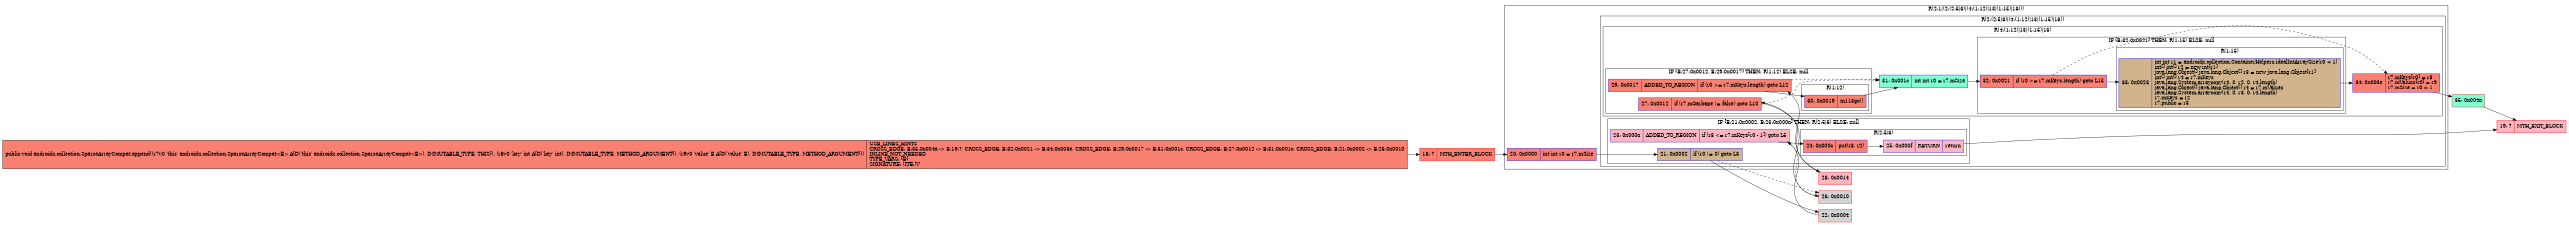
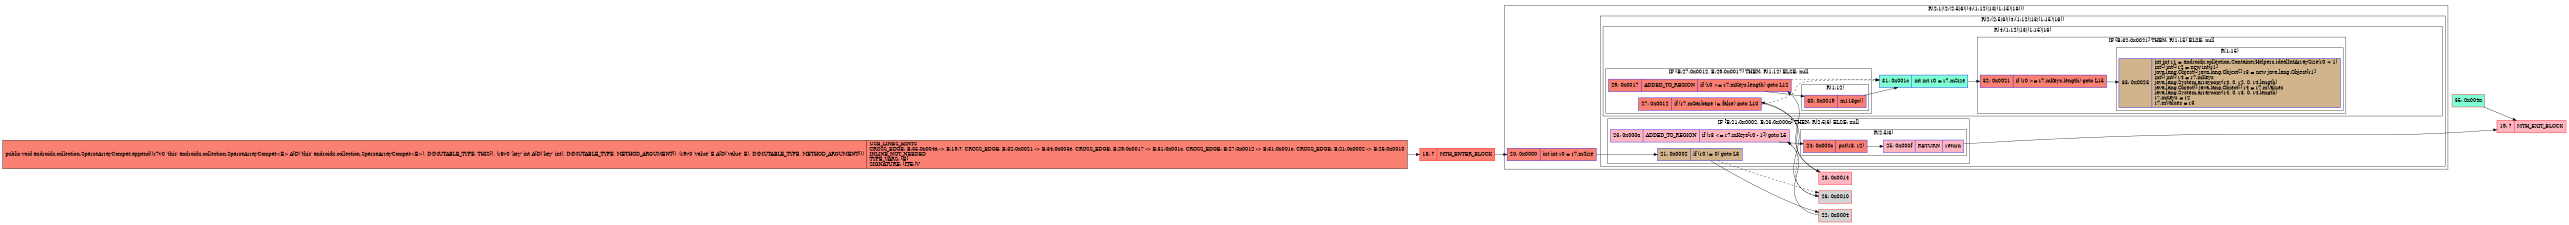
(2396, 83) -> none
(2172, 103) -> (2175, 103)
